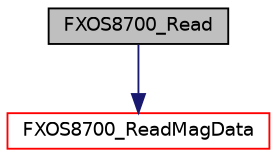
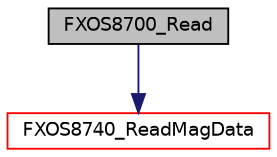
(138, 131) -> (138, 131)
